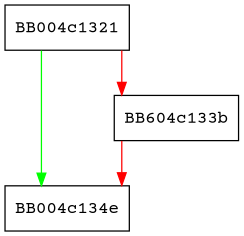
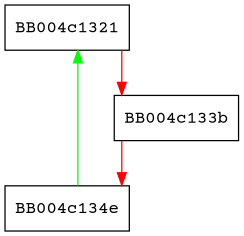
(41, 112) -> (78, 124)
(176, 118) -> (176, 118)
